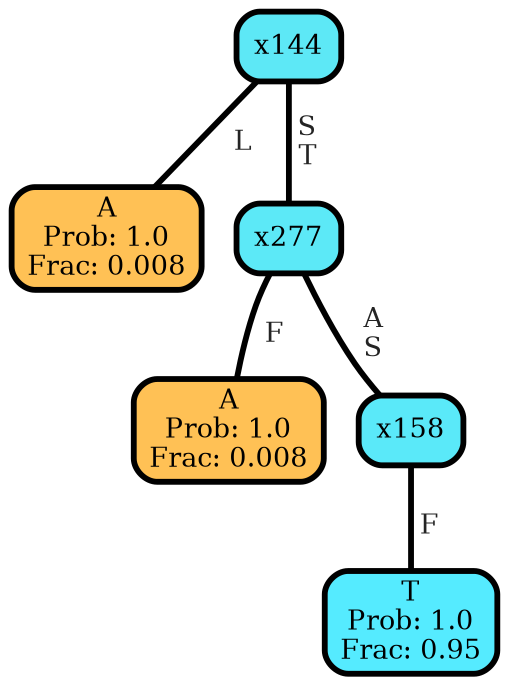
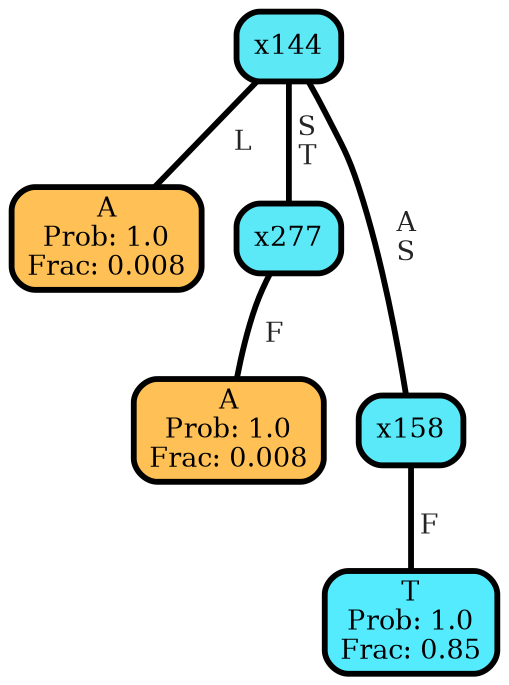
(338, 337) -> (372, 234)
(411, 622) -> (411, 622)
